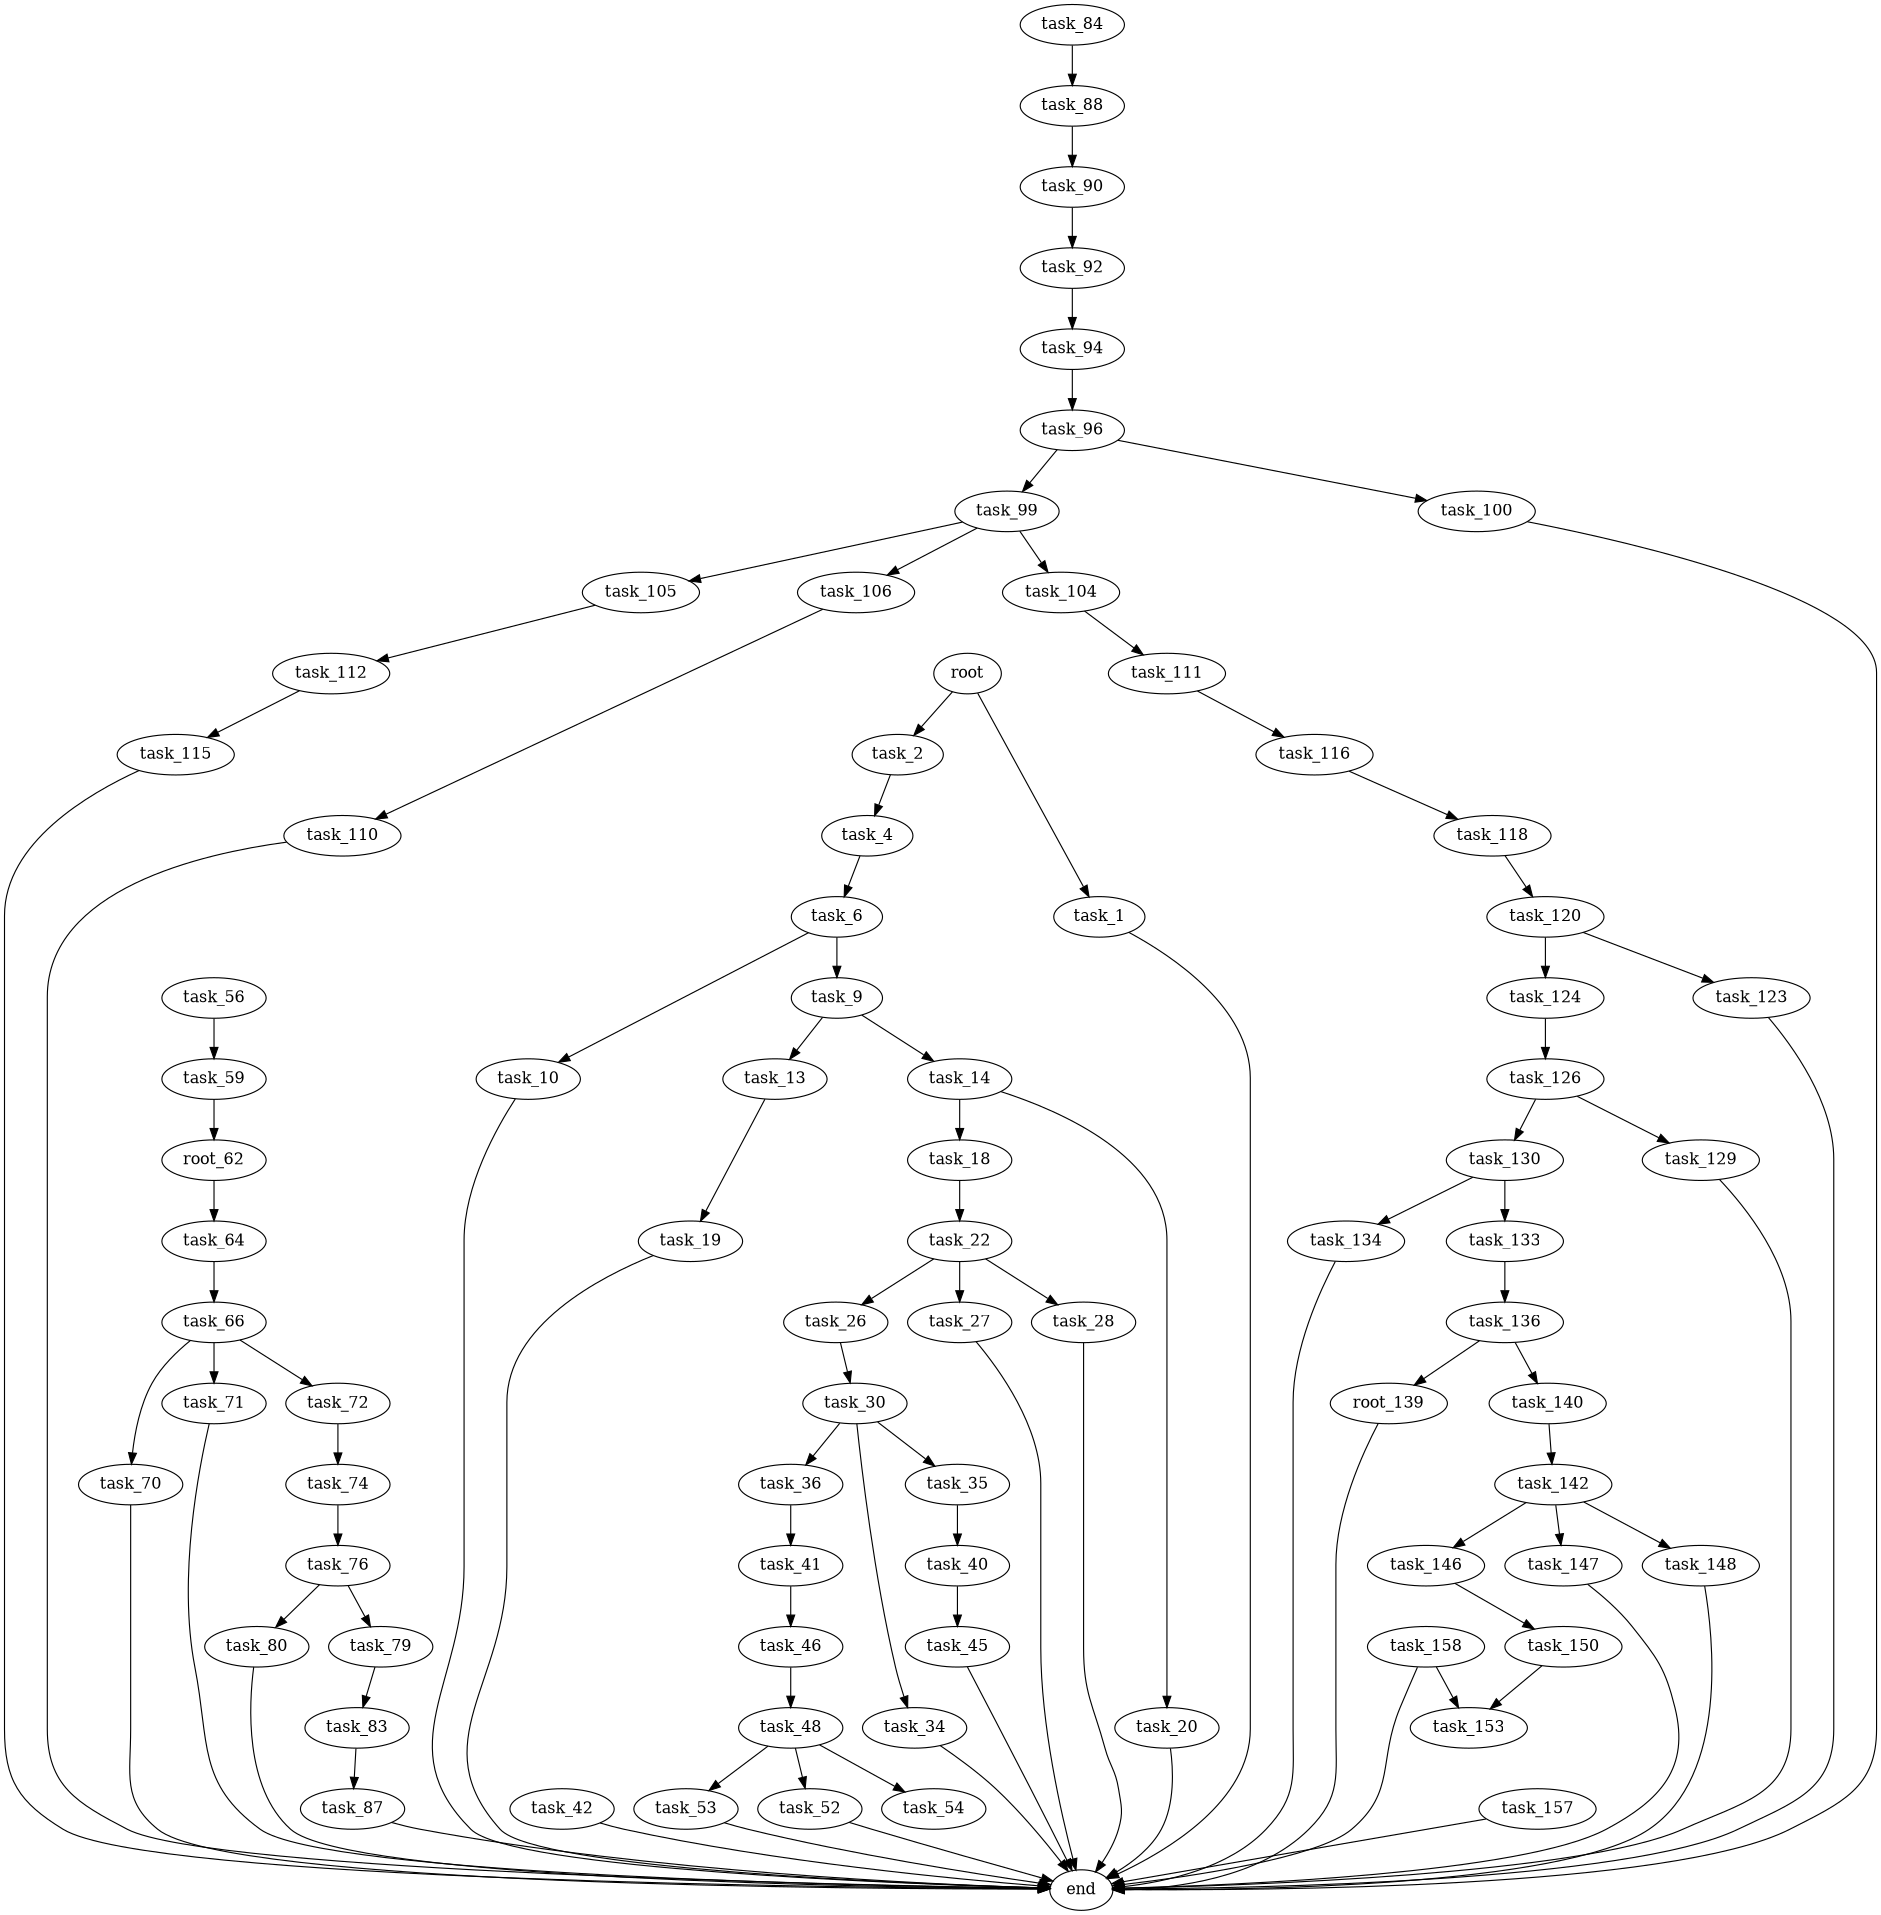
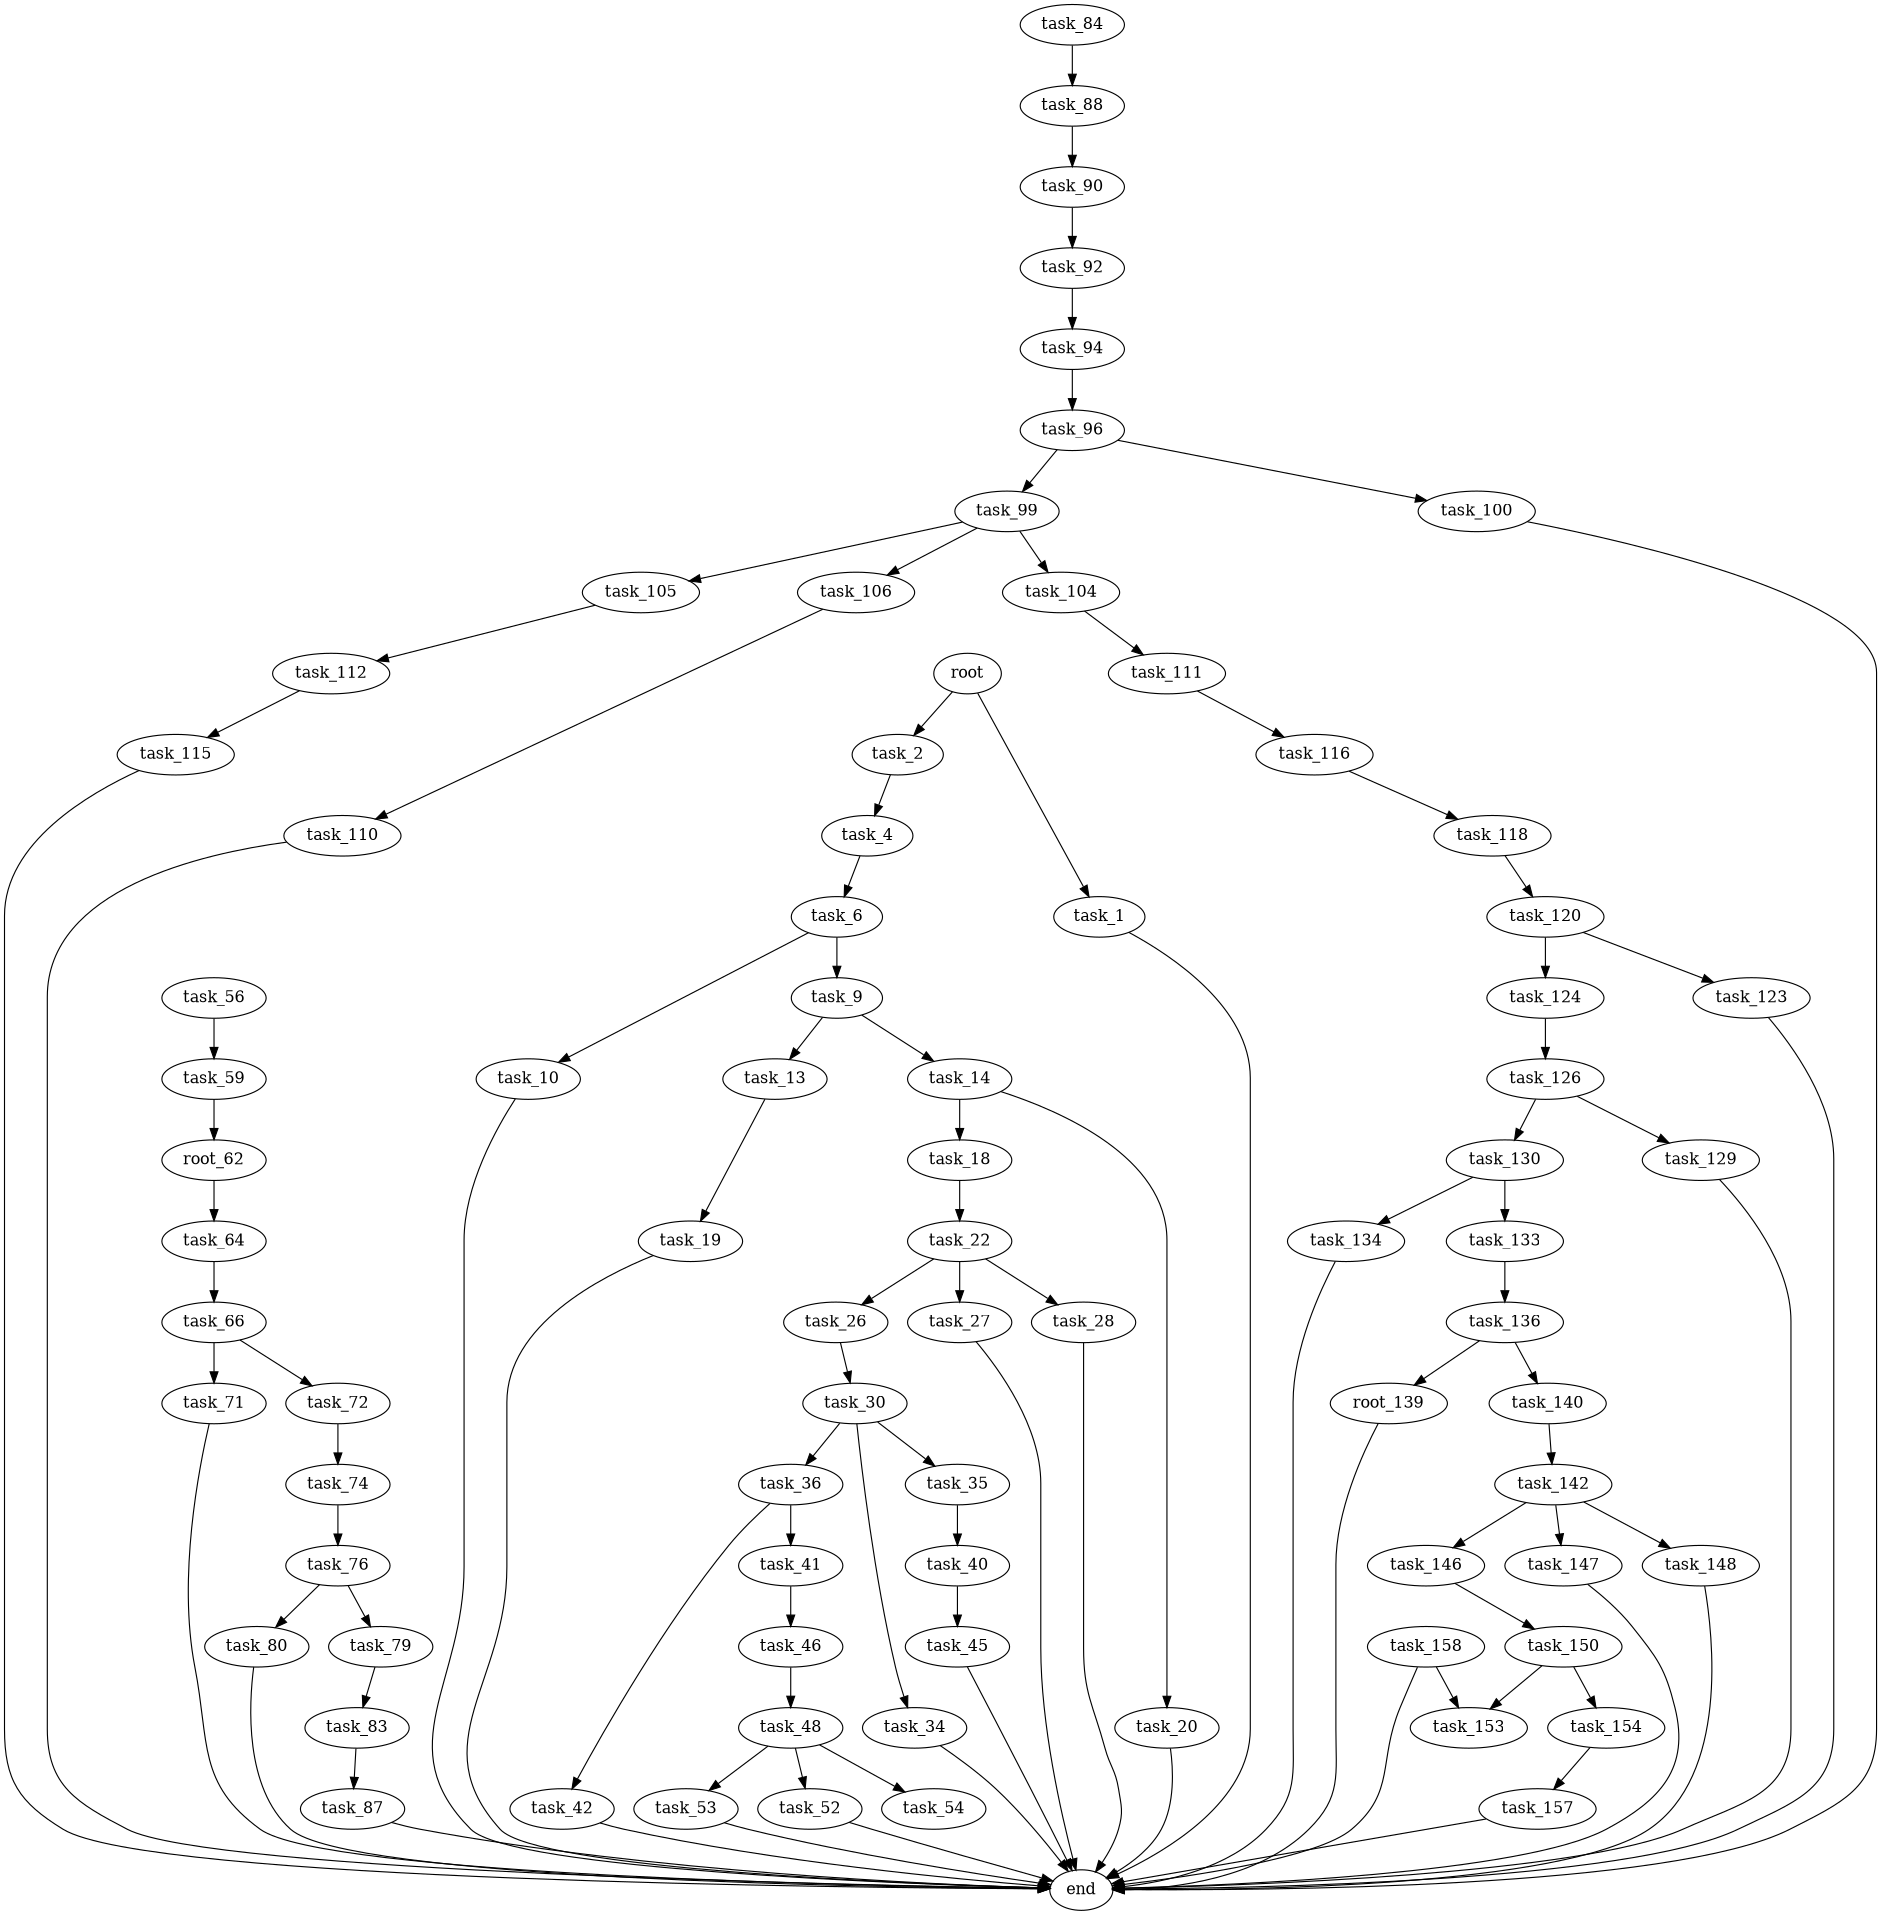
(131, 1485) -> none
none -> (664, 1634)
none -> (1606, 1728)
